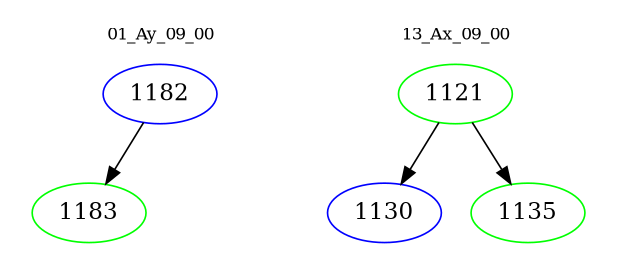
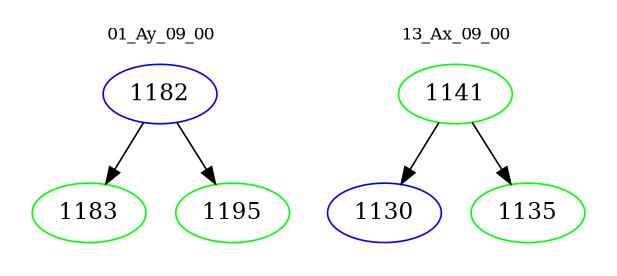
(455, 94) -> (455, 94)
none -> (233, 213)
